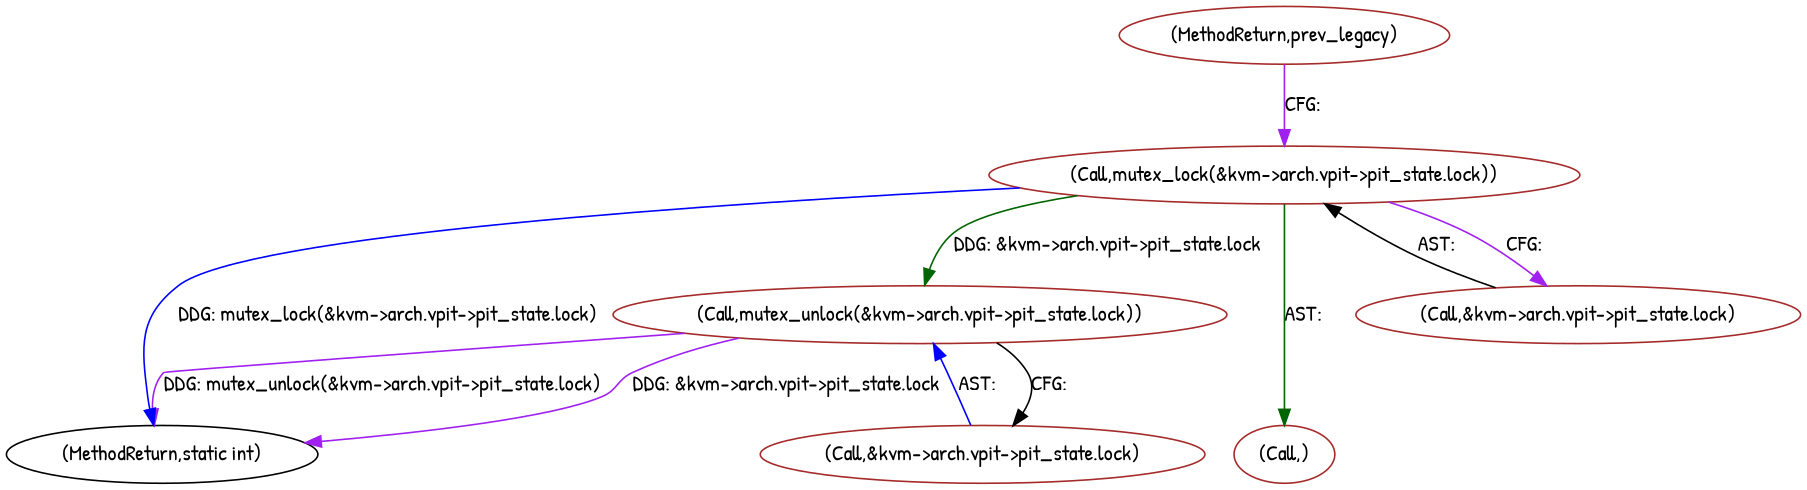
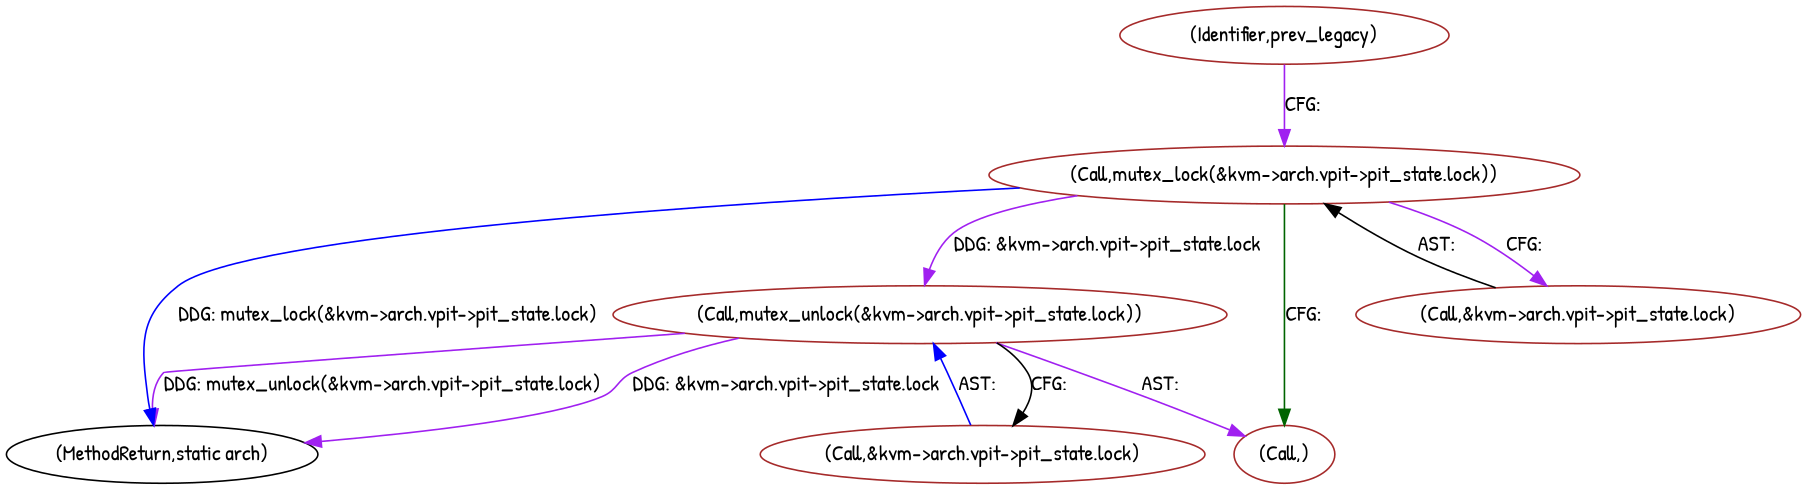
(1284, 35) -> (1284, 35)
(992, 215) -> (992, 215)
(1306, 315) -> (1306, 315)
none -> (1113, 385)
(162, 454) -> (162, 454)
